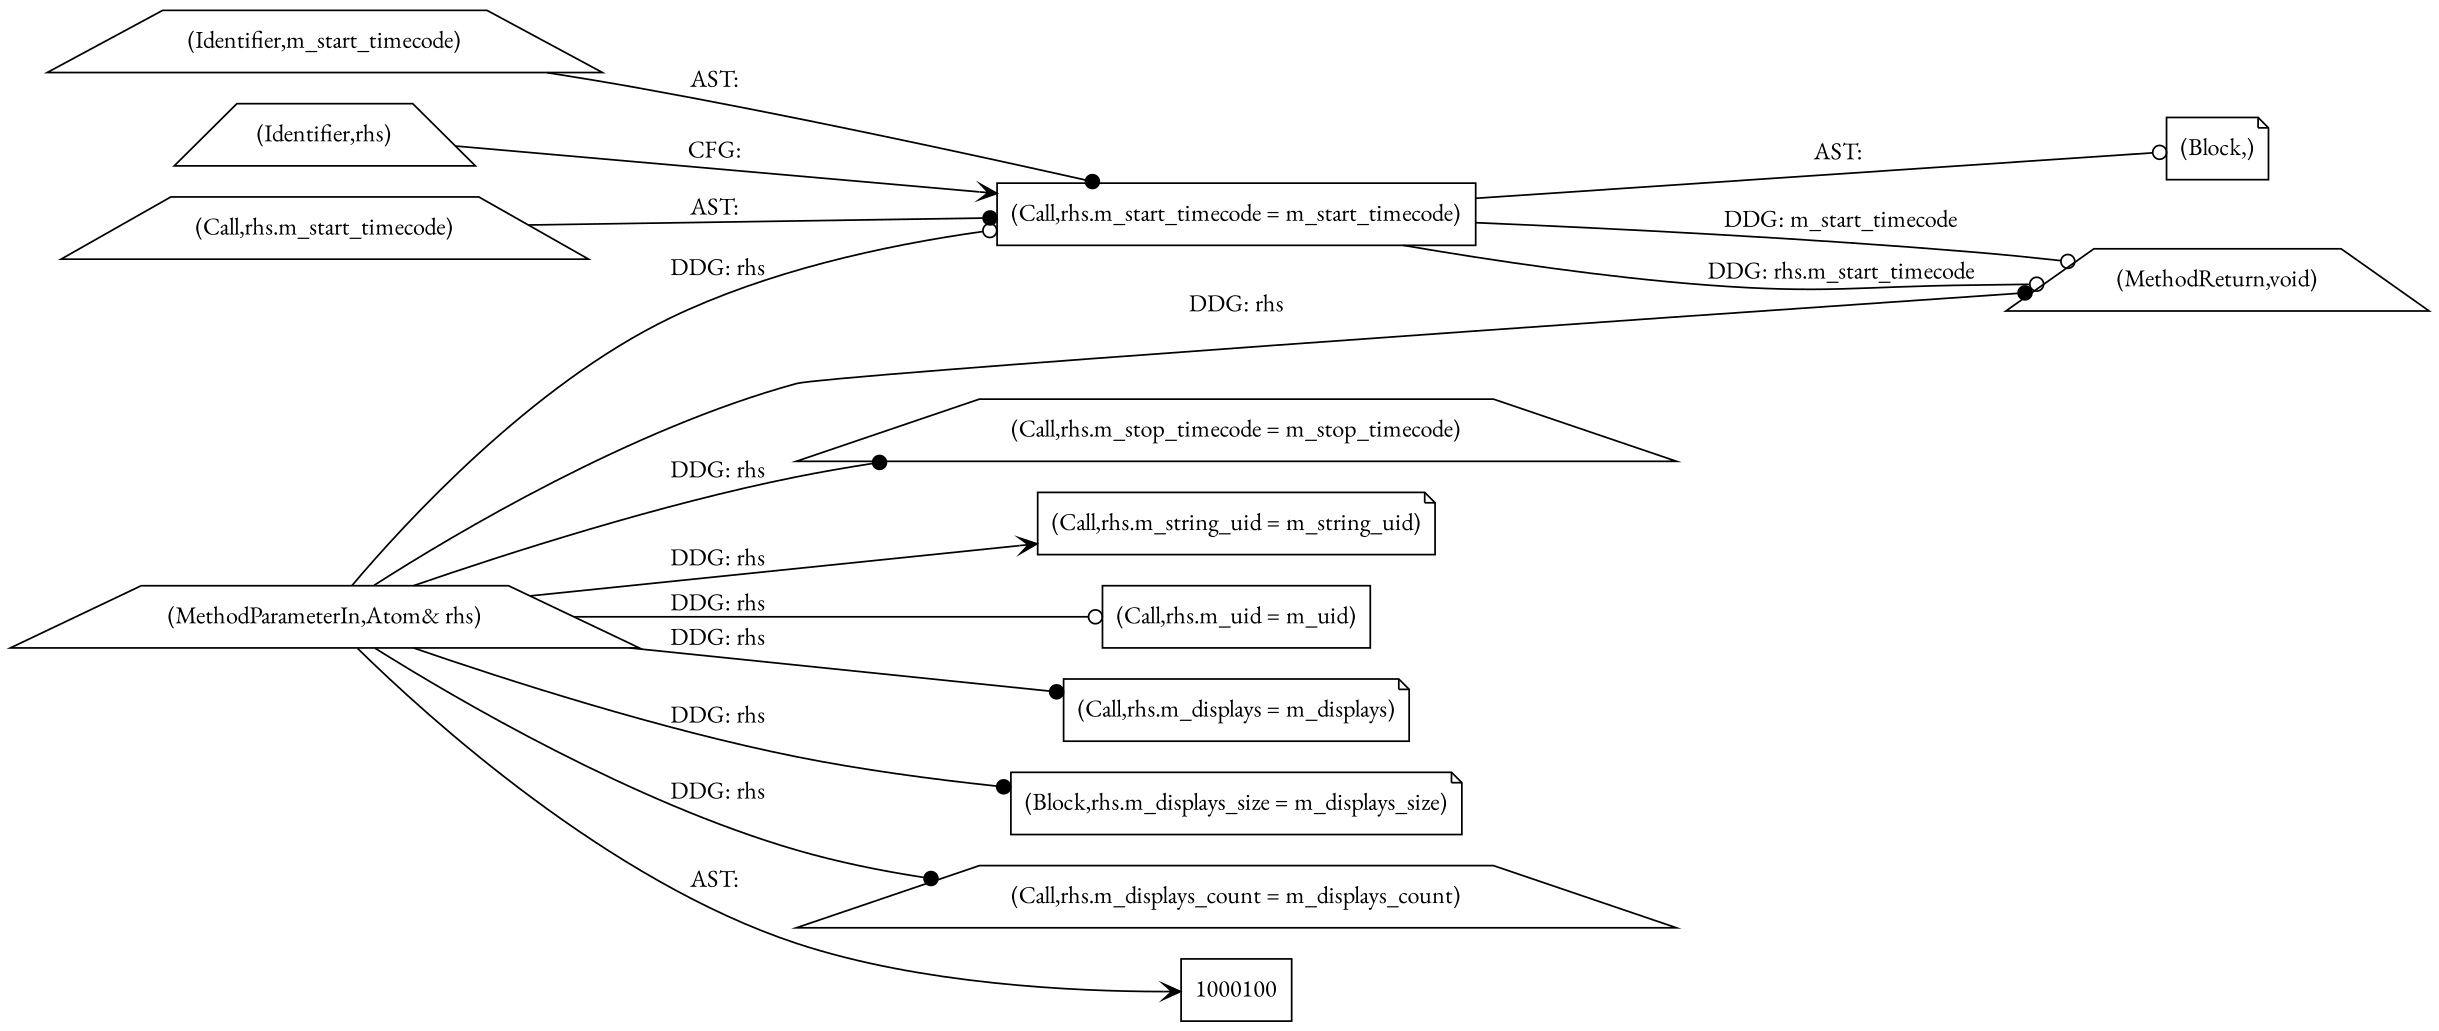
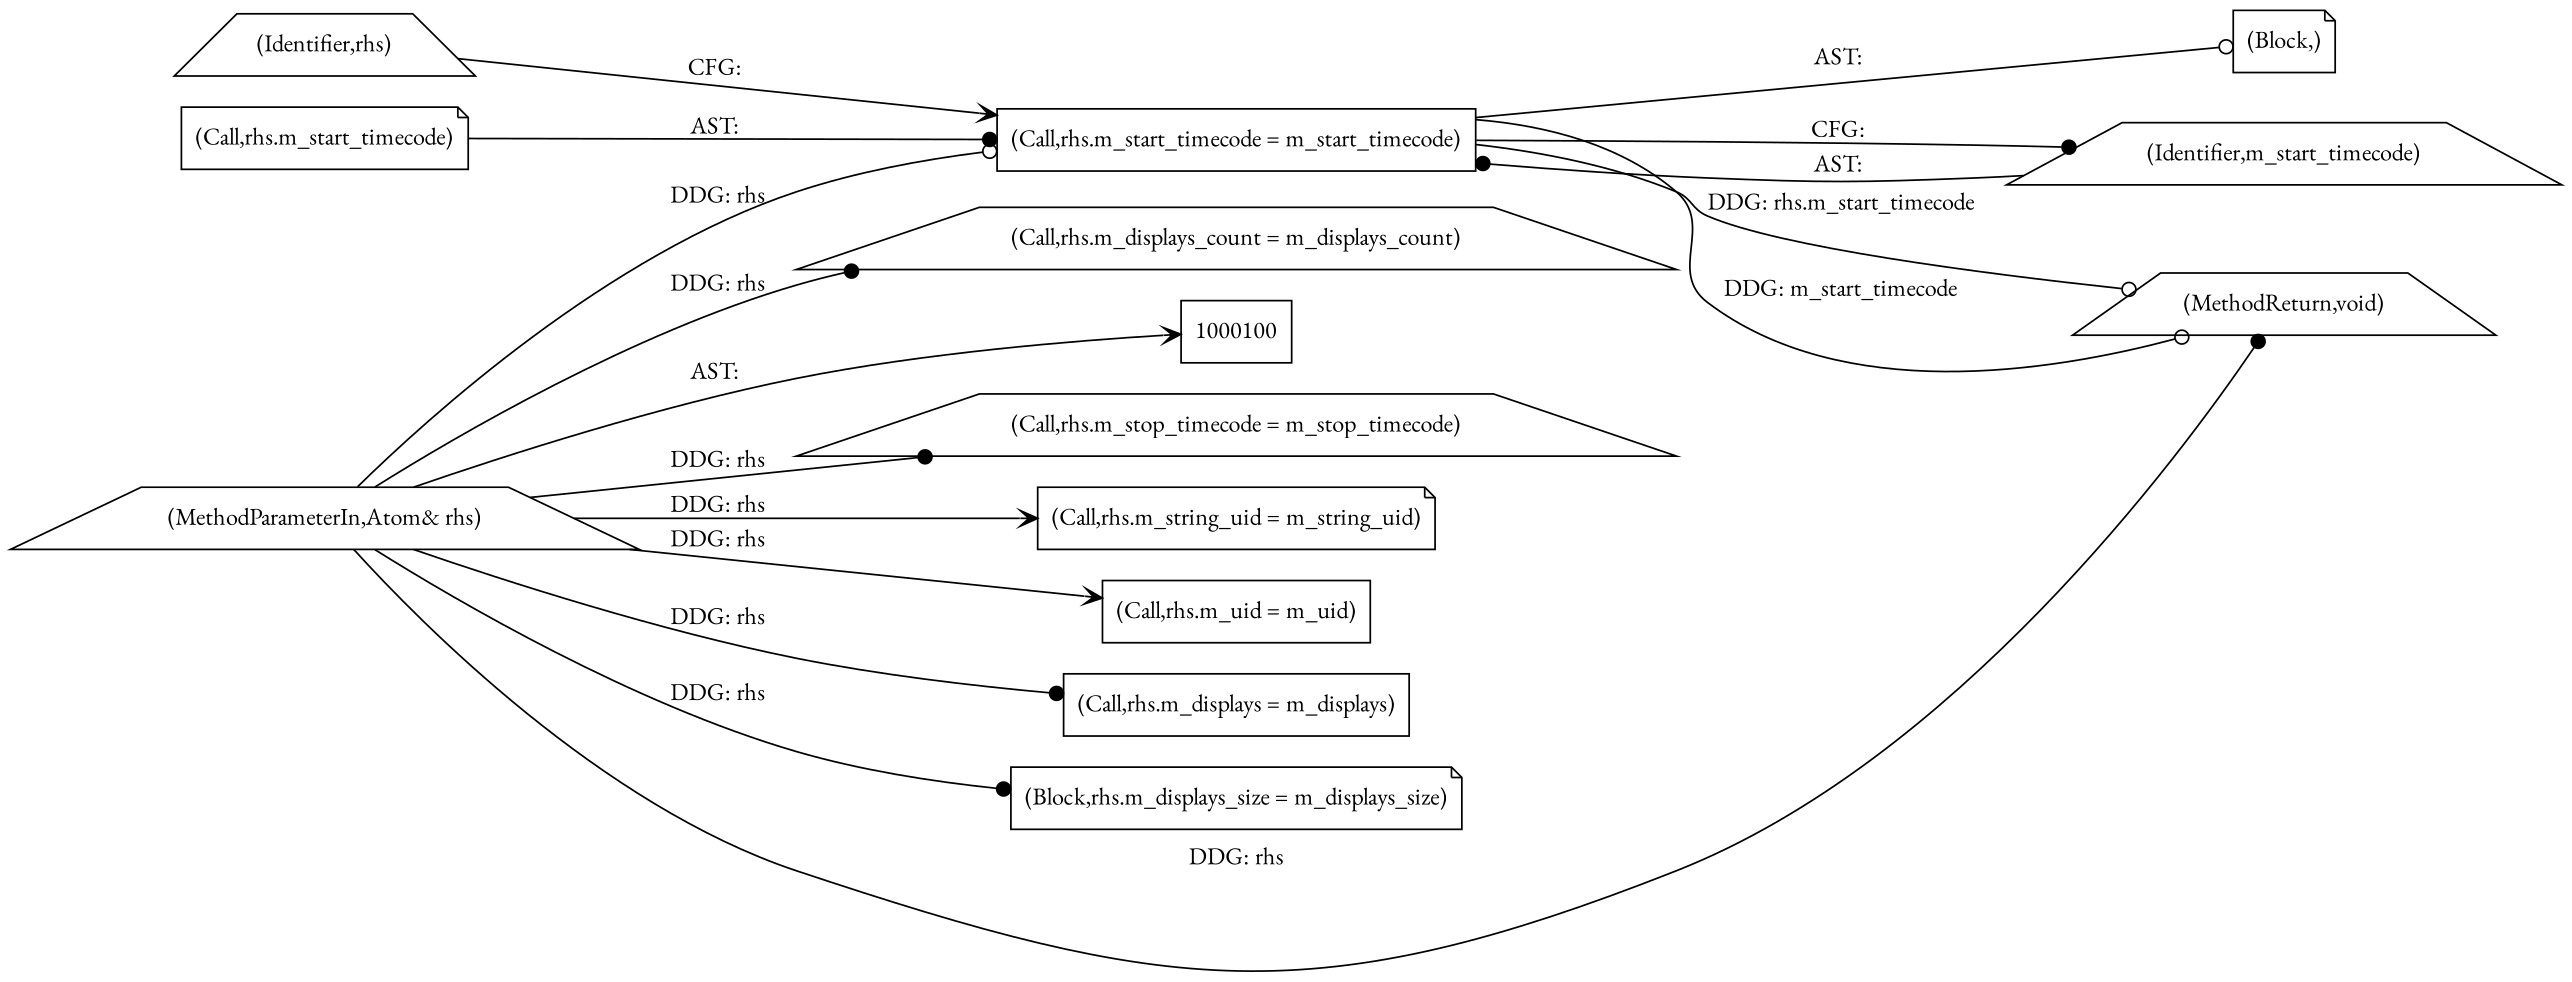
none -> (1769, 142)
(325, 228) -> (325, 138)
(831, 617) -> (857, 573)
(1236, 710) -> (1236, 705)
